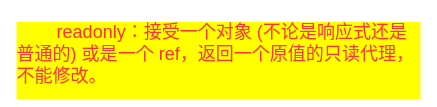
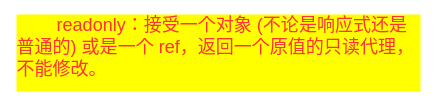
(218, 60) -> (218, 53)
